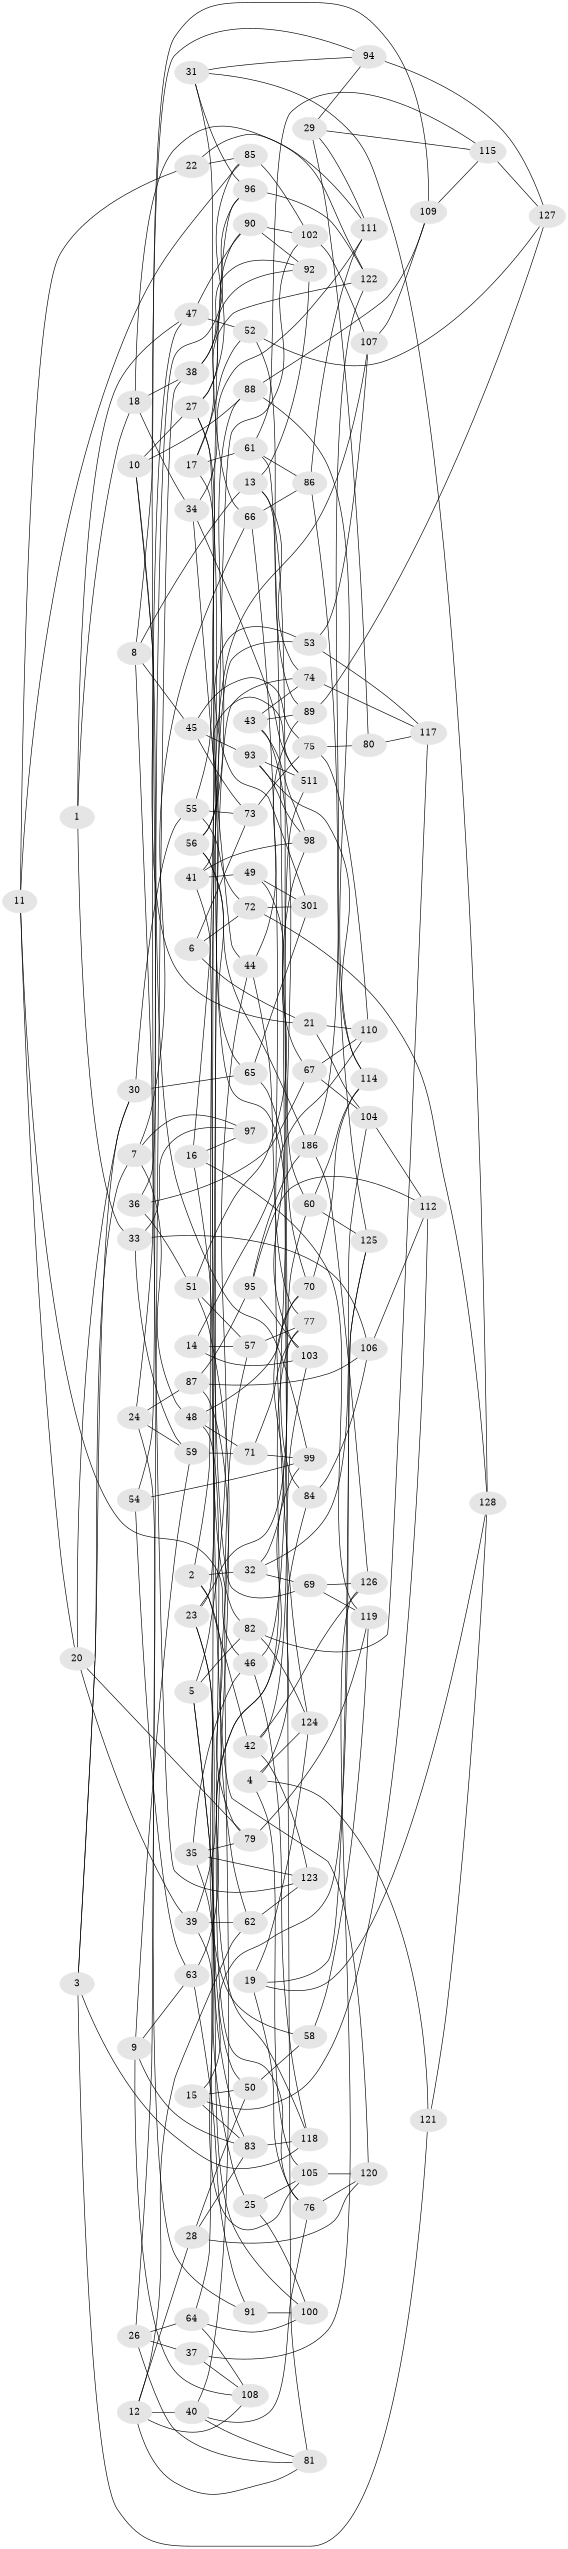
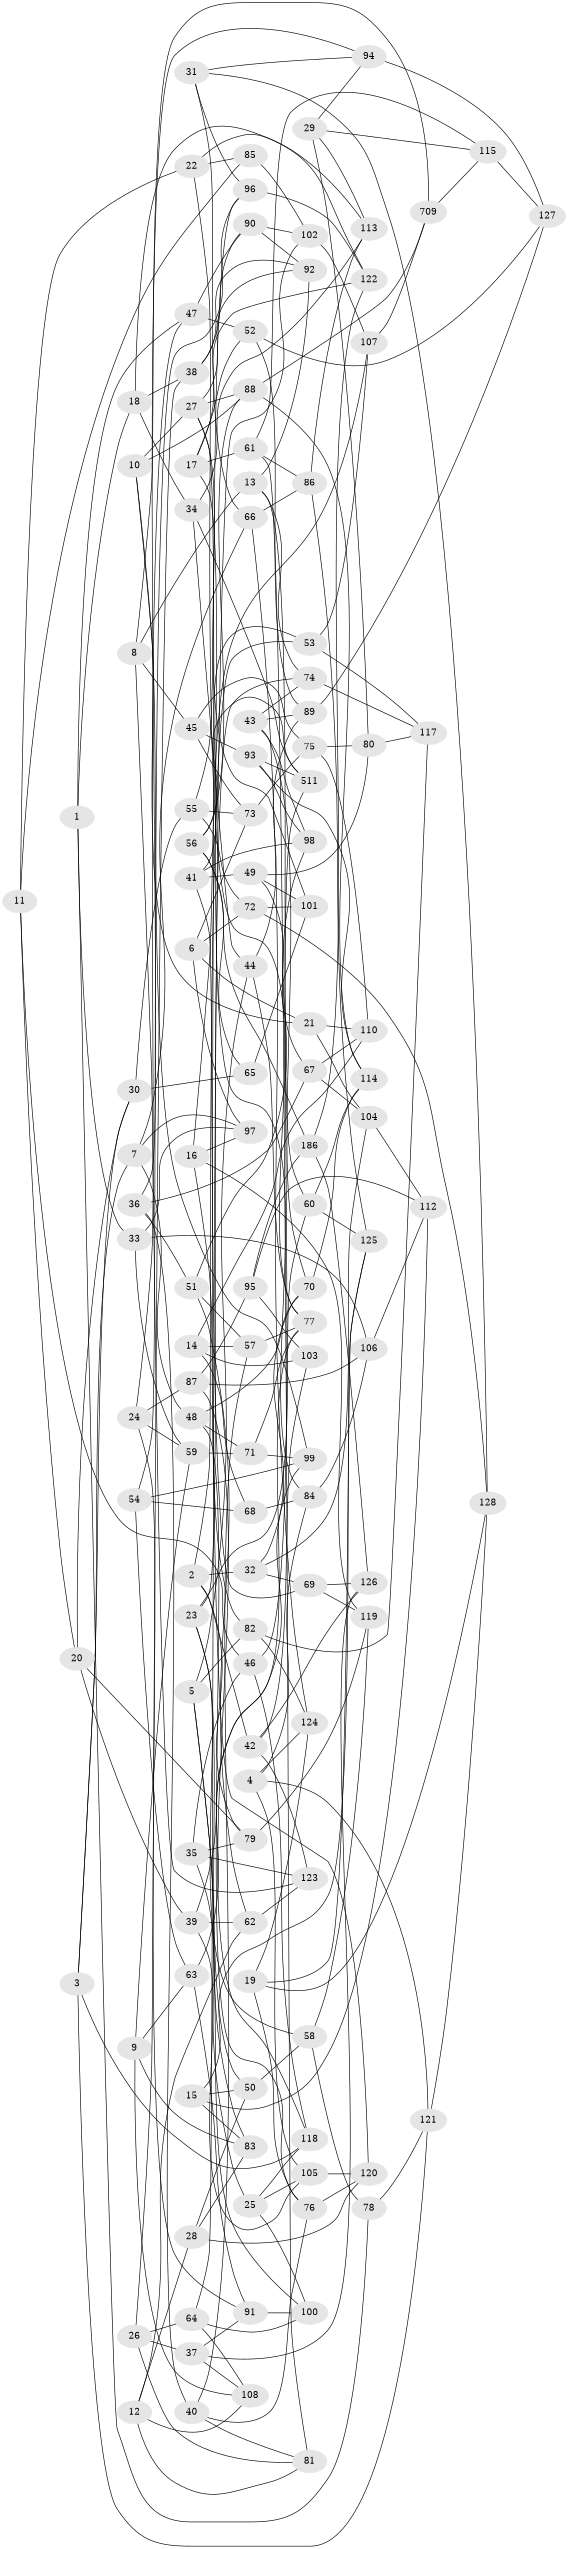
(429, 212) -> (429, 212)
(369, 229) -> (369, 229)
(217, 257) -> (225, 398)
none -> (350, 829)
(310, 907) -> (310, 907)
none -> (237, 931)
none -> (207, 1041)
(279, 1215) -> none
none -> (250, 1512)
(280, 2143) -> (278, 2173)
none -> (369, 2208)
none -> (221, 2333)
(159, 2412) -> (172, 1807)
